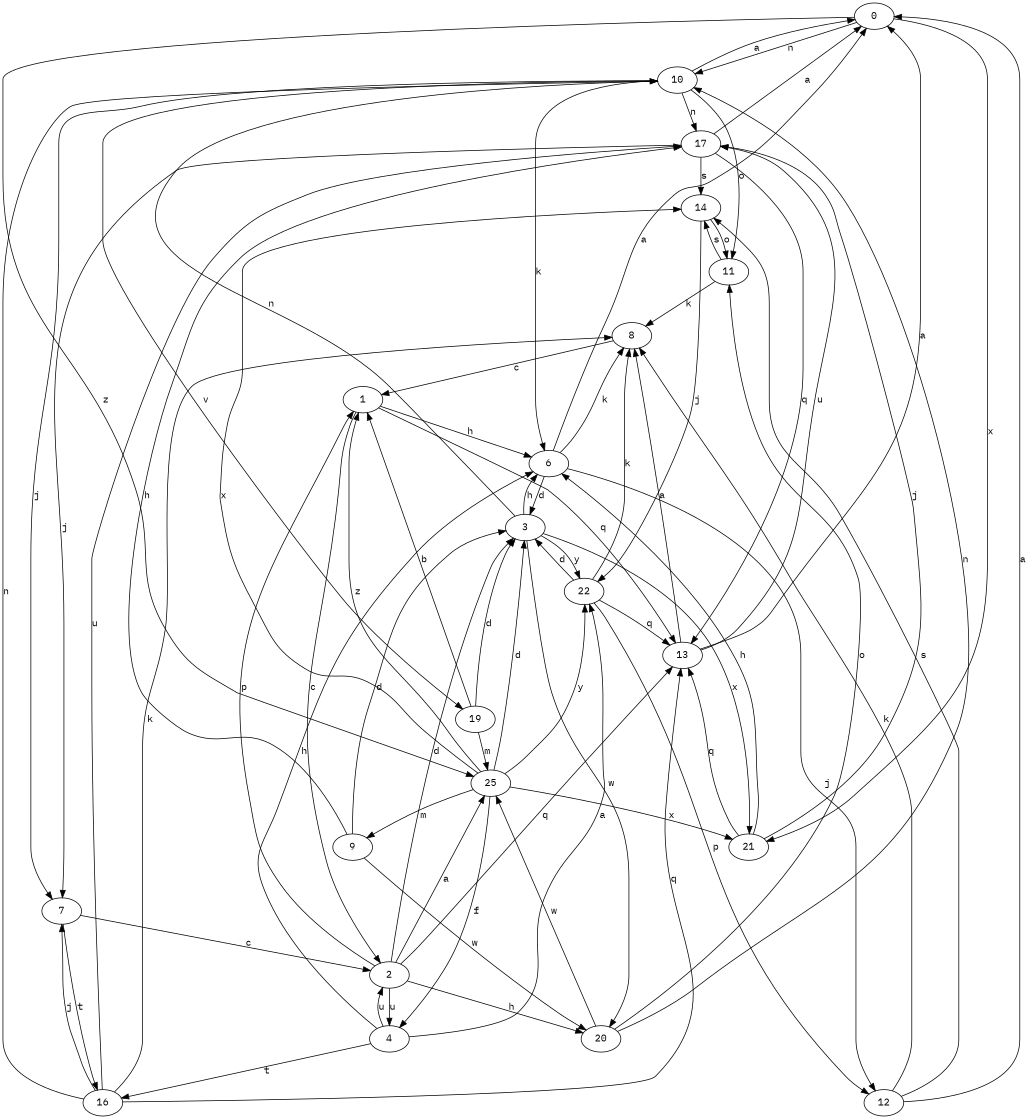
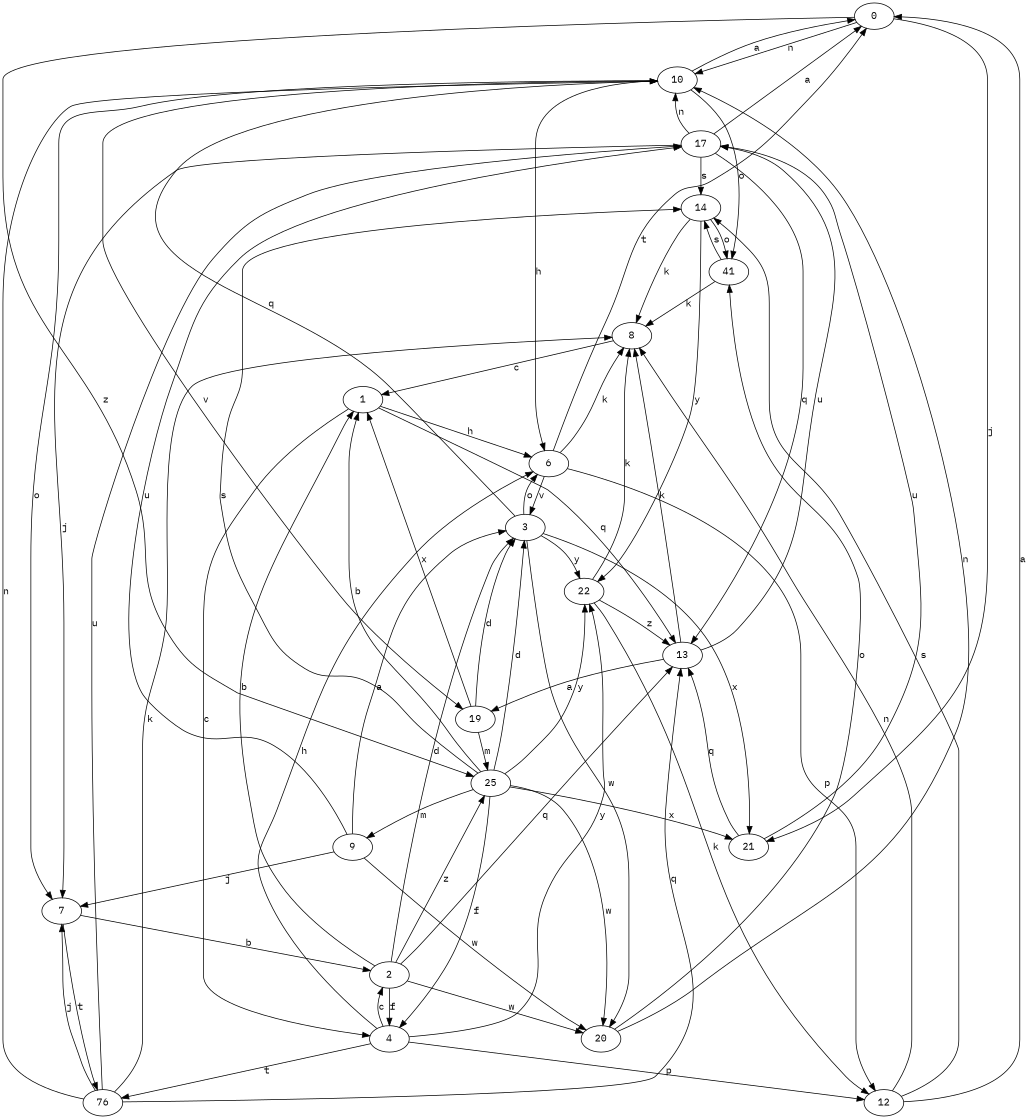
(688, 109) -> (679, 119)
(644, 240) -> (644, 240)
none -> (661, 265)
(539, 272) -> (539, 272)
(729, 272) -> (729, 272)
(271, 304) -> (271, 304)
(913, 379) -> (583, 677)
(698, 400) -> (698, 400)
(991, 432) -> (991, 432)
(37, 496) -> (37, 496)
(147, 496) -> (147, 496)
(224, 496) -> (224, 496)
(530, 496) -> (530, 496)
(542, 496) -> (542, 496)
(662, 496) -> (662, 496)
(915, 496) -> (915, 496)
(424, 559) -> (424, 559)
(557, 563) -> none
(358, 591) -> (358, 591)
(650, 623) -> (650, 623)
(717, 630) -> none
(244, 687) -> (244, 687)
(379, 687) -> (379, 687)
(310, 689) -> (204, 752)
(886, 719) -> (886, 719)
(828, 783) -> (828, 783)
(603, 815) -> (603, 815)
(716, 847) -> (716, 847)
none -> (211, 878)
(446, 879) -> (446, 879)
(547, 915) -> (597, 881)
(249, 943) -> (249, 943)
(382, 1007) -> (382, 1007)
(393, 1007) -> (393, 1007)
(512, 1007) -> (512, 1007)
none -> (633, 1070)
(103, 1103) -> (103, 1103)
